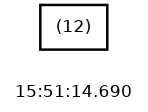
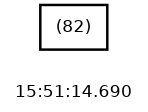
(74, 27) -> (74, 27)
